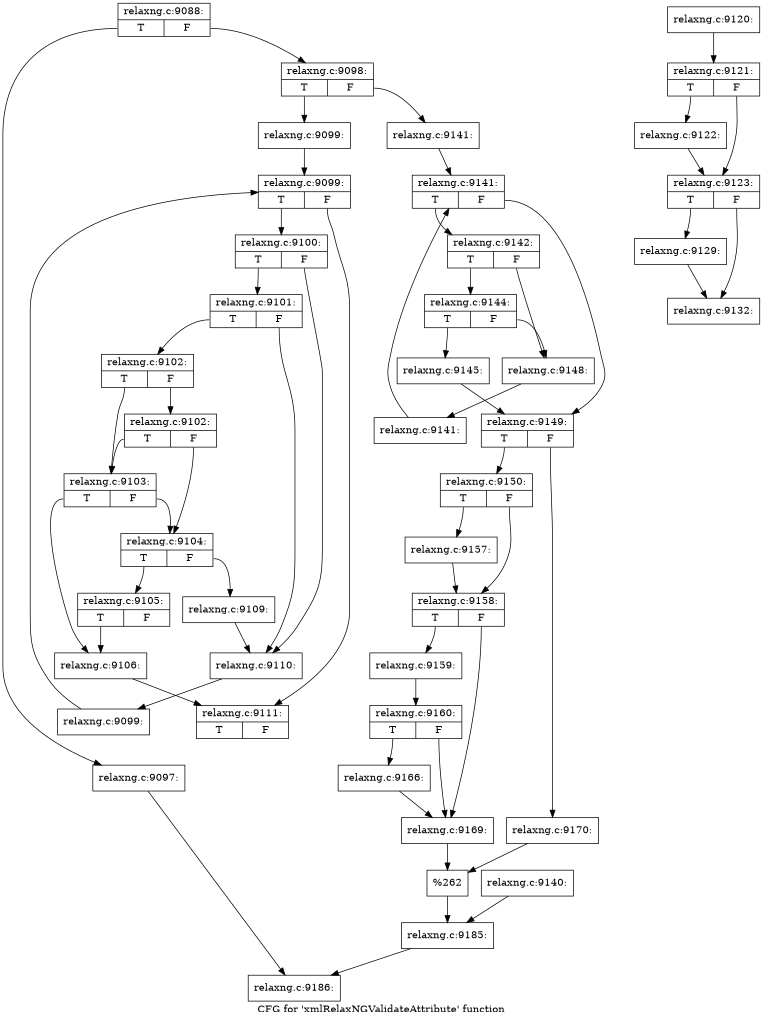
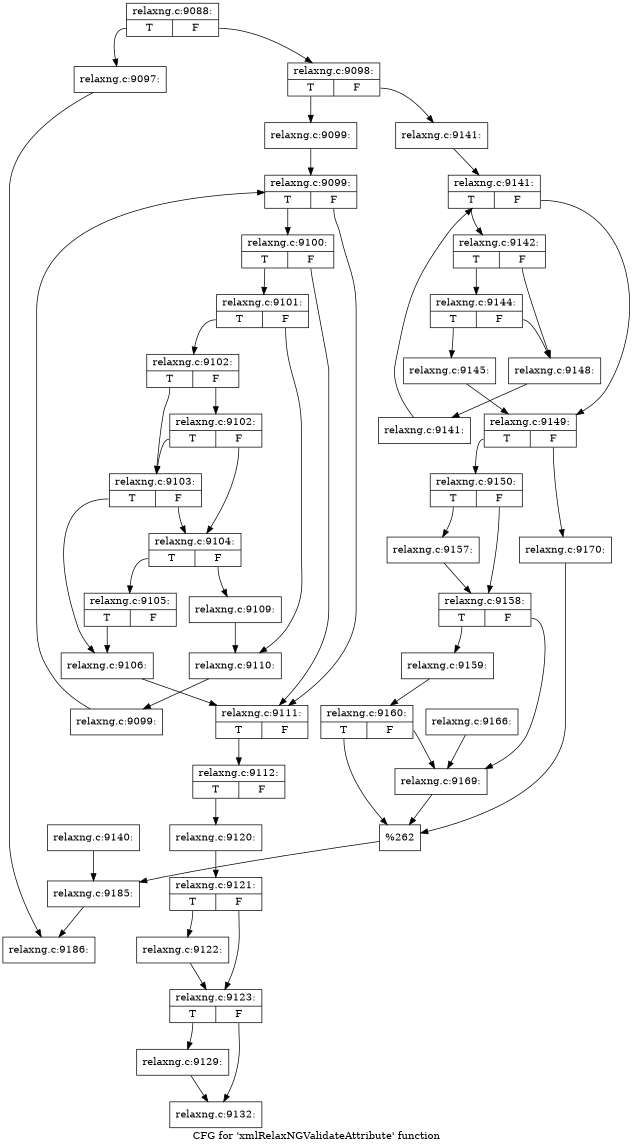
(322, 464) -> (329, 490)
(392, 749) -> (356, 782)
none -> (239, 782)
